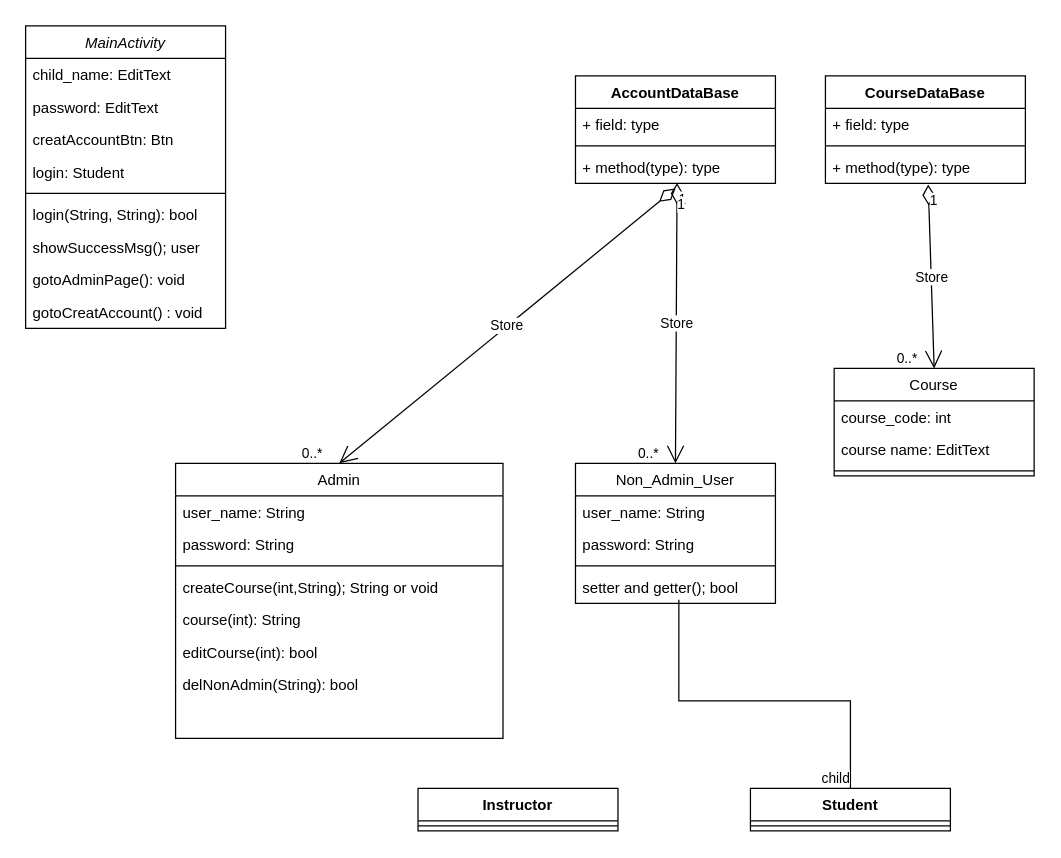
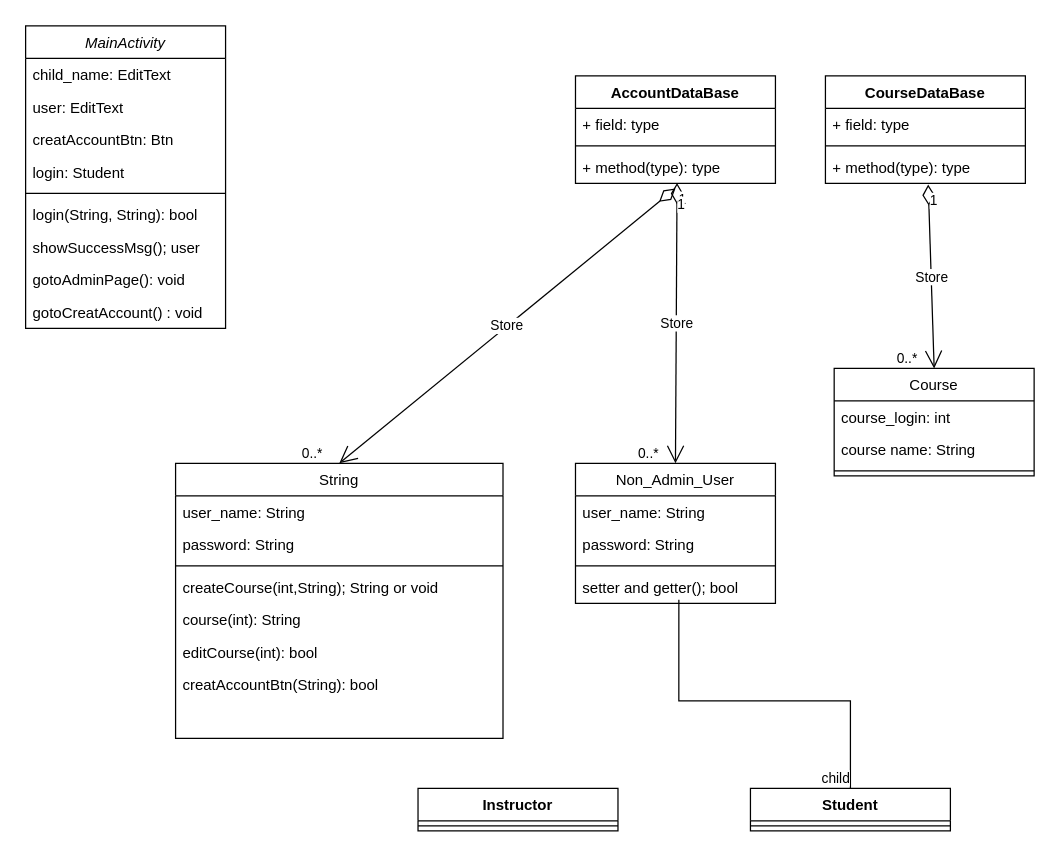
(102, 108) -> (85, 108)
(903, 418) -> (903, 418)
(922, 450) -> (913, 450)
(339, 480) -> (339, 480)
(276, 685) -> (297, 685)
